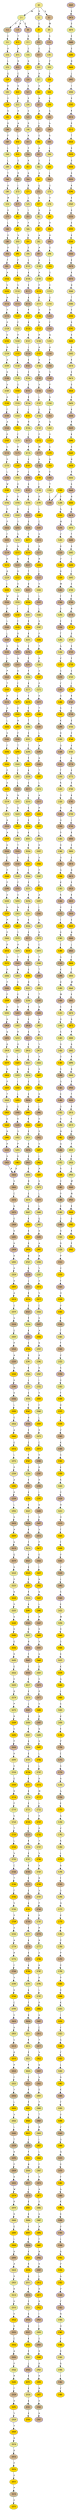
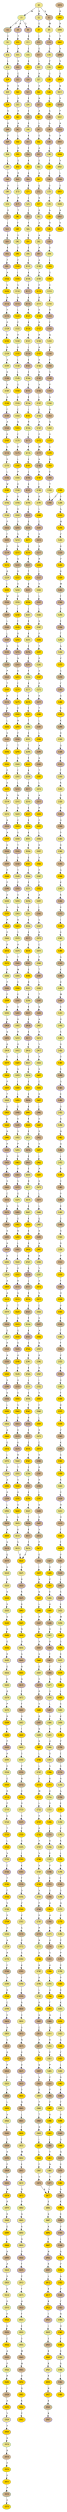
(60, 528) -> (60, 528)
(16, 1168) -> (17, 1168)
(28, 1554) -> (25, 1554)
(28, 2189) -> (49, 2189)
